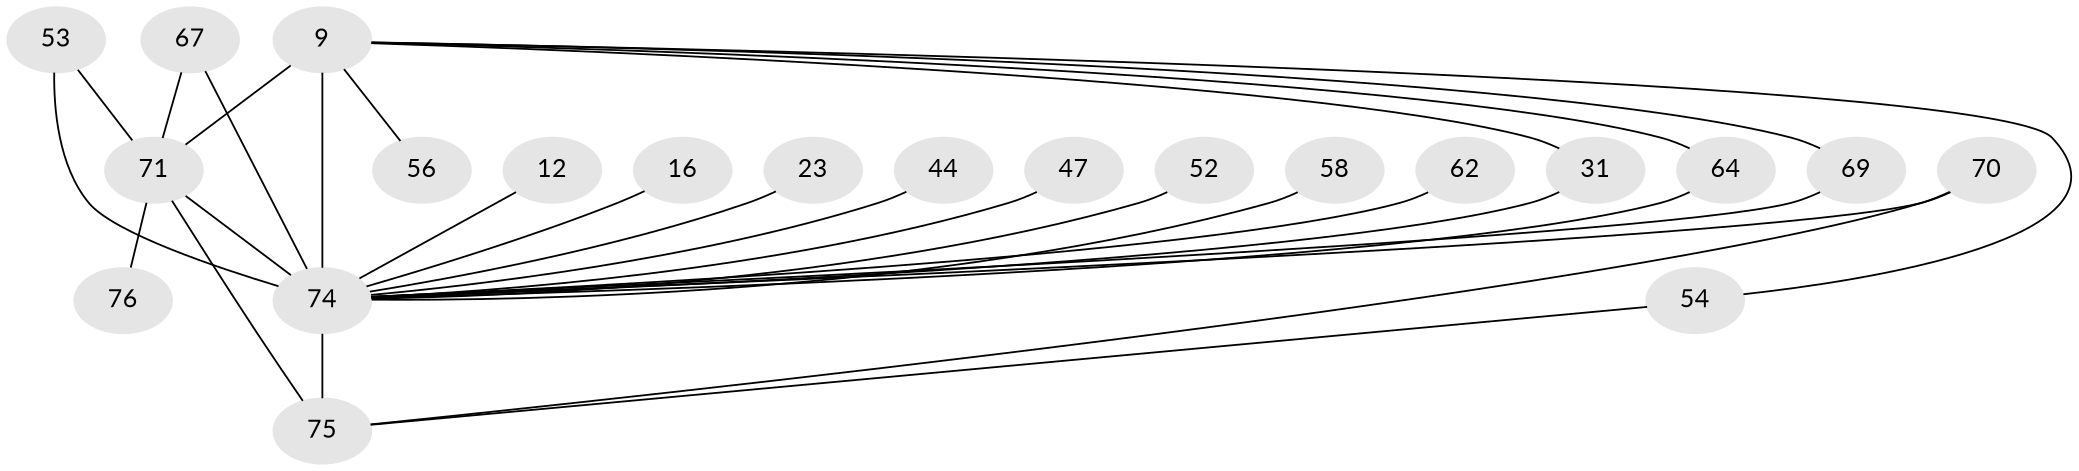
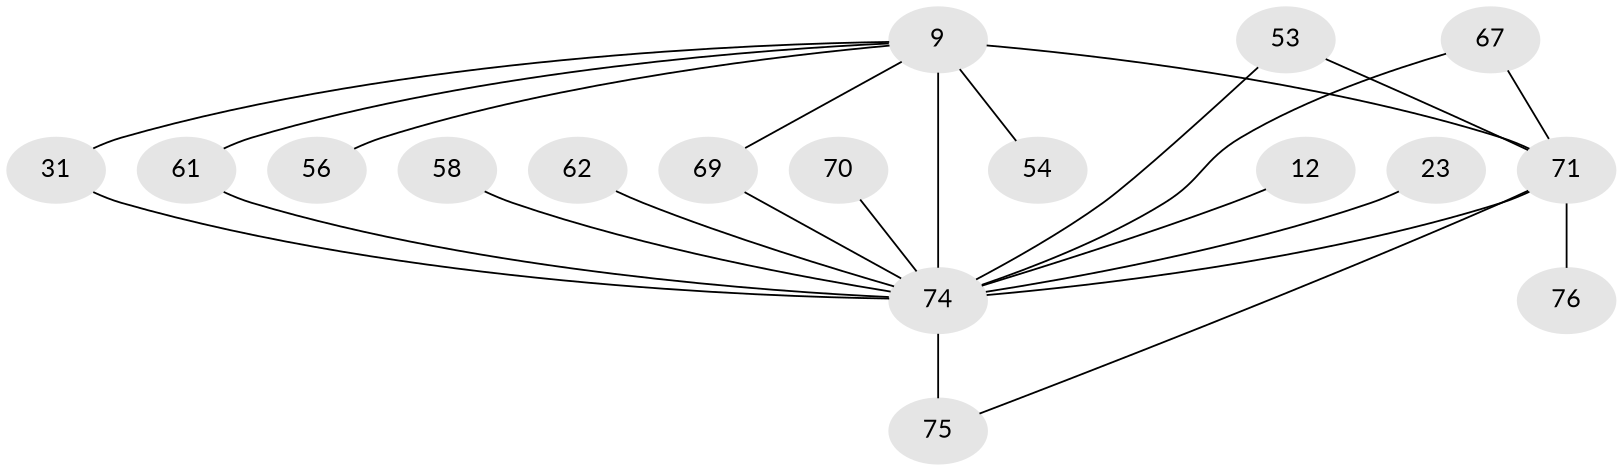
(683, 170) -> none
(944, 170) -> none
(1074, 170) -> none
(1204, 170) -> none
(1726, 170) -> (187, 170)
(1164, 333) -> none
(1009, 366) -> none
